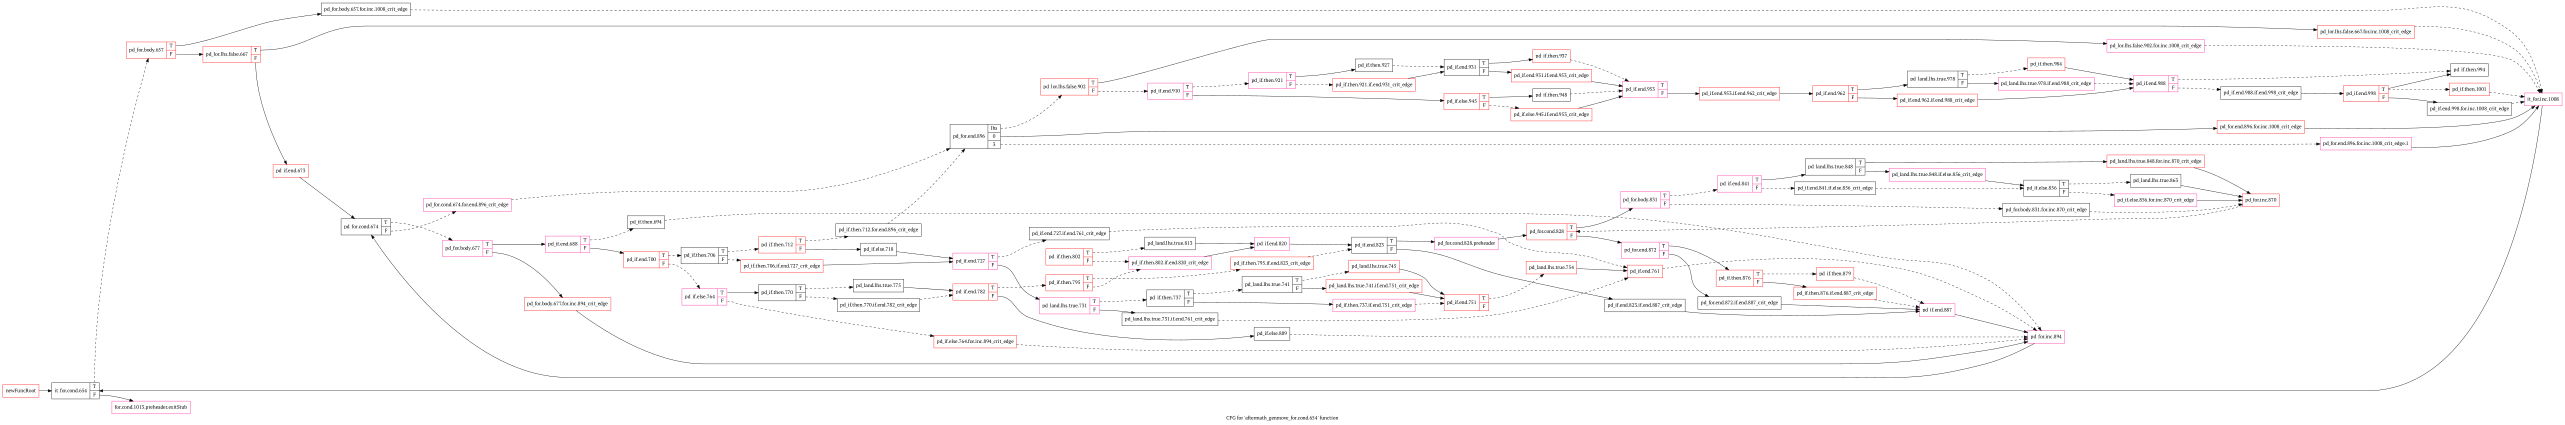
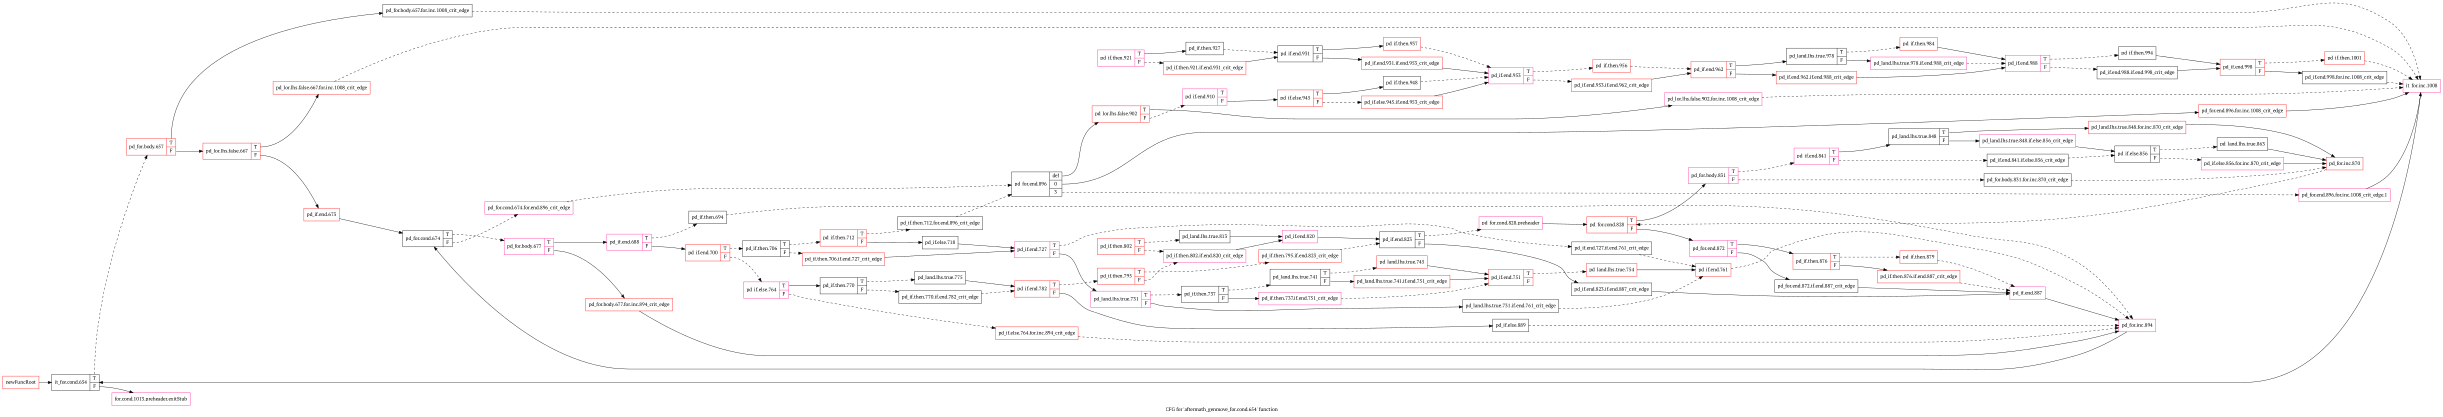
none -> (1612, 66)
(2418, 82) -> (2186, 60)
(1219, 86) -> none
(1682, 94) -> (1551, 80)
(1033, 119) -> (1080, 152)
(994, 128) -> (1056, 176)
(1414, 241) -> (1451, 234)
